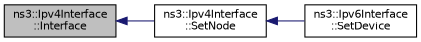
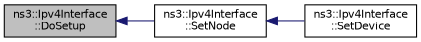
(60, 21) -> (60, 21)
(361, 21) -> (361, 21)
